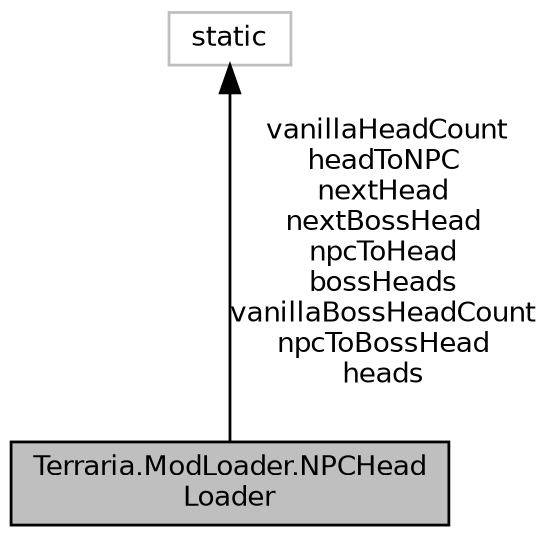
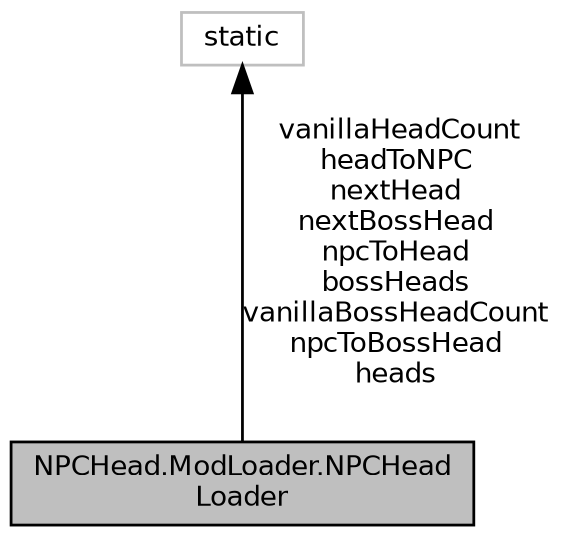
(230, 484) -> (242, 484)
